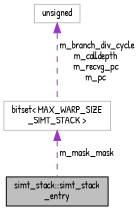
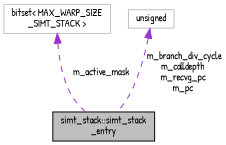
(57, 67) -> (137, 77)
(86, 154) -> (100, 73)
